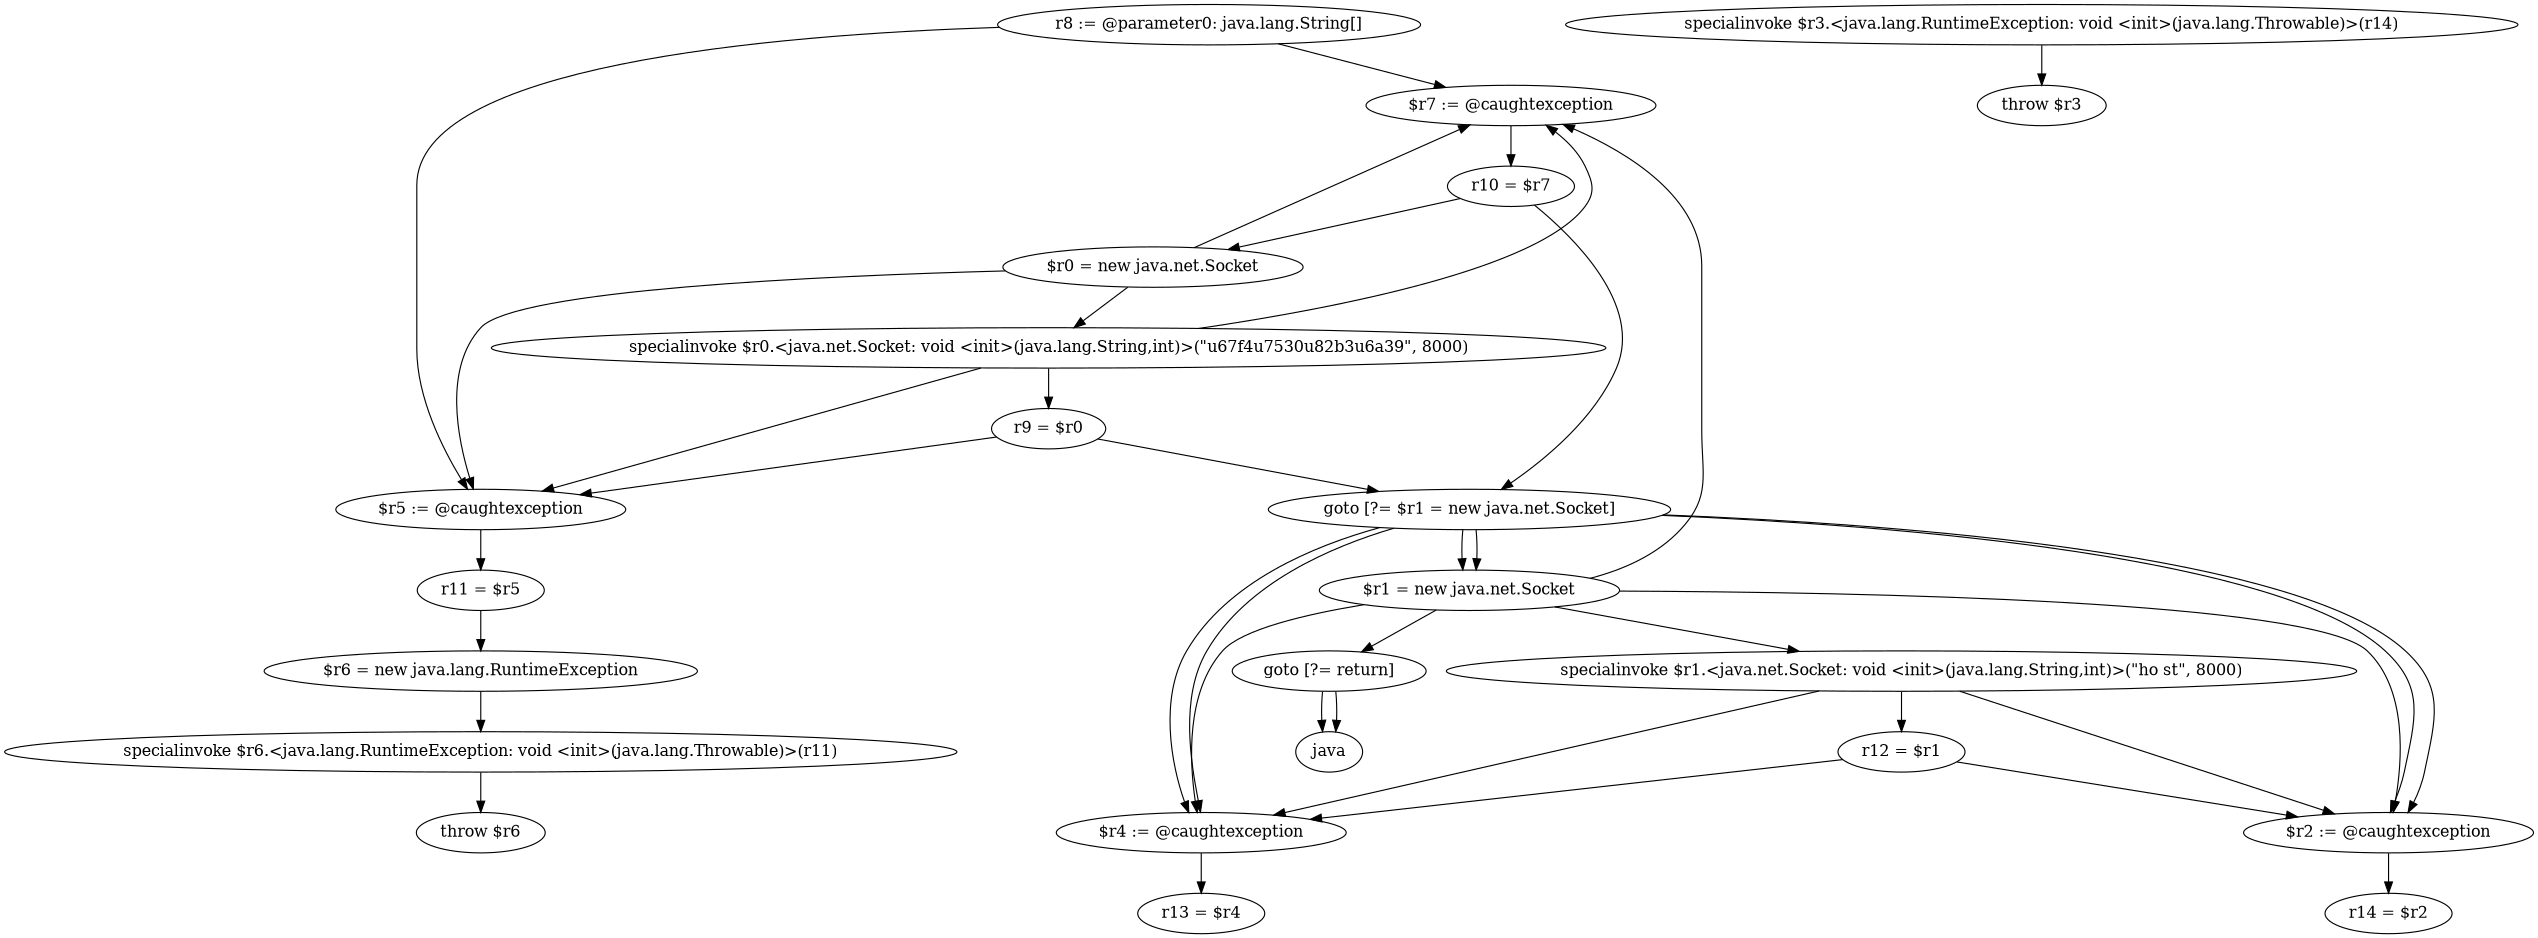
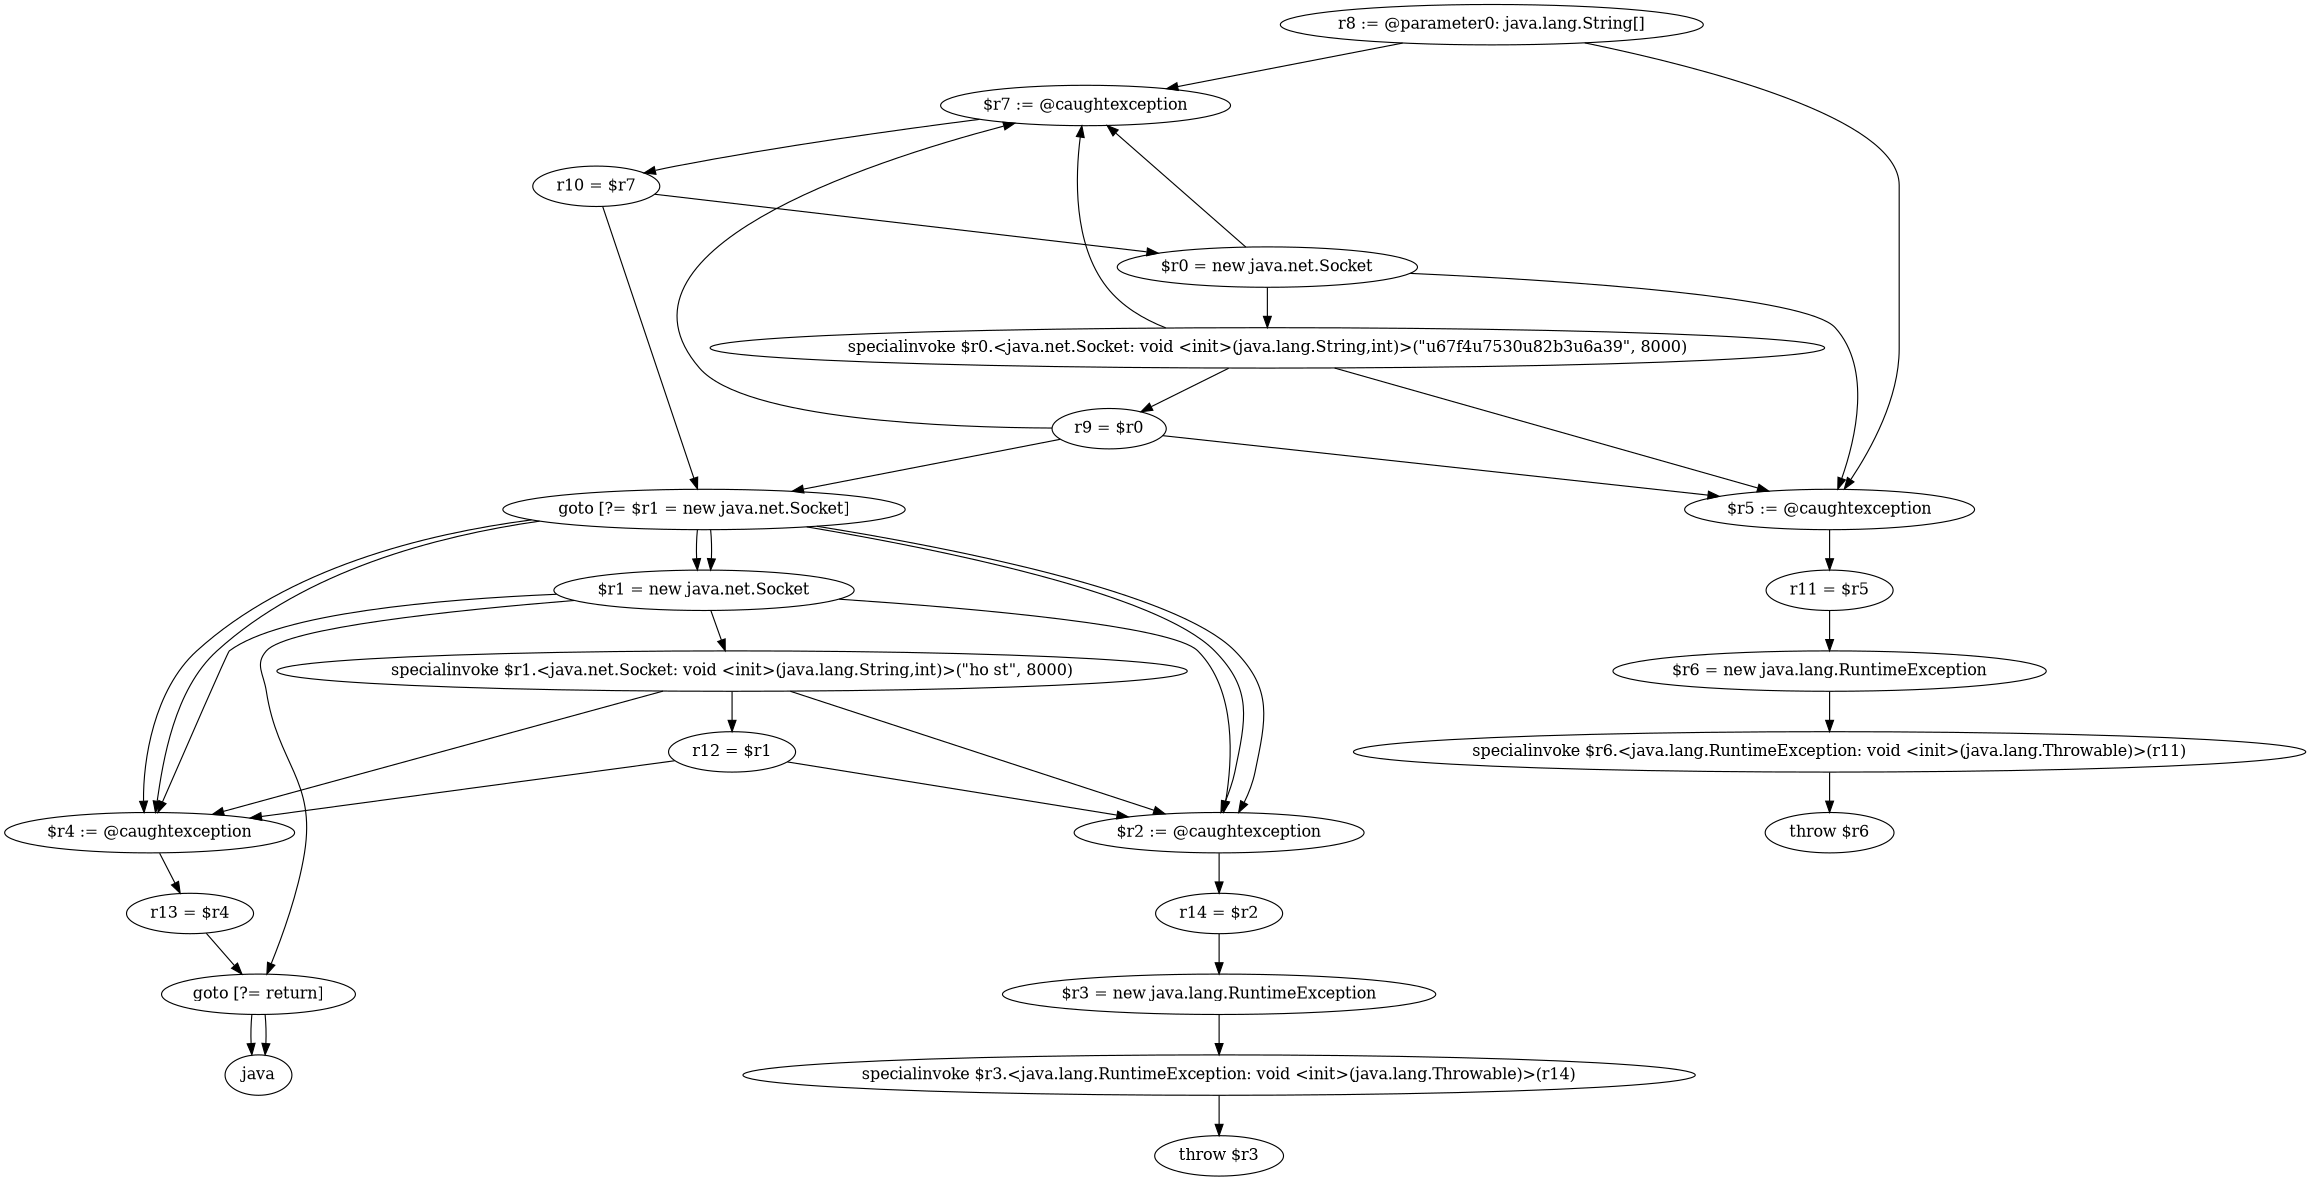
(1702, 354) -> (679, 329)
none -> (220, 949)
none -> (1219, 994)
